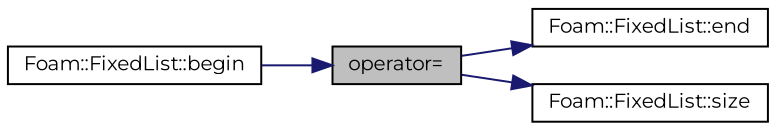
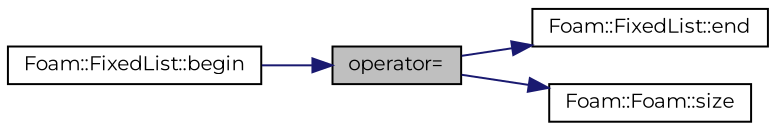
(650, 103) -> (650, 103)
